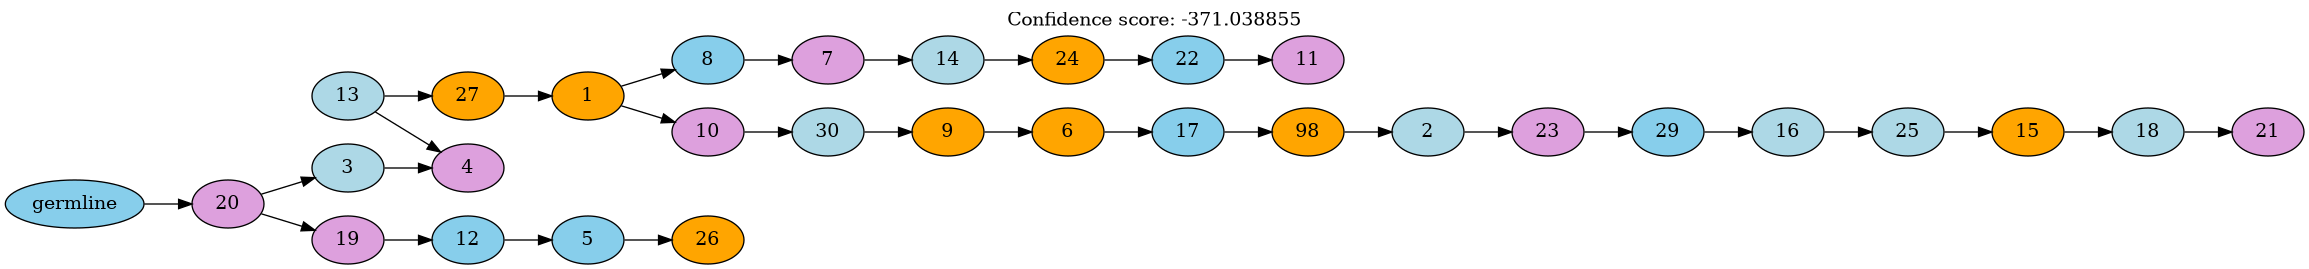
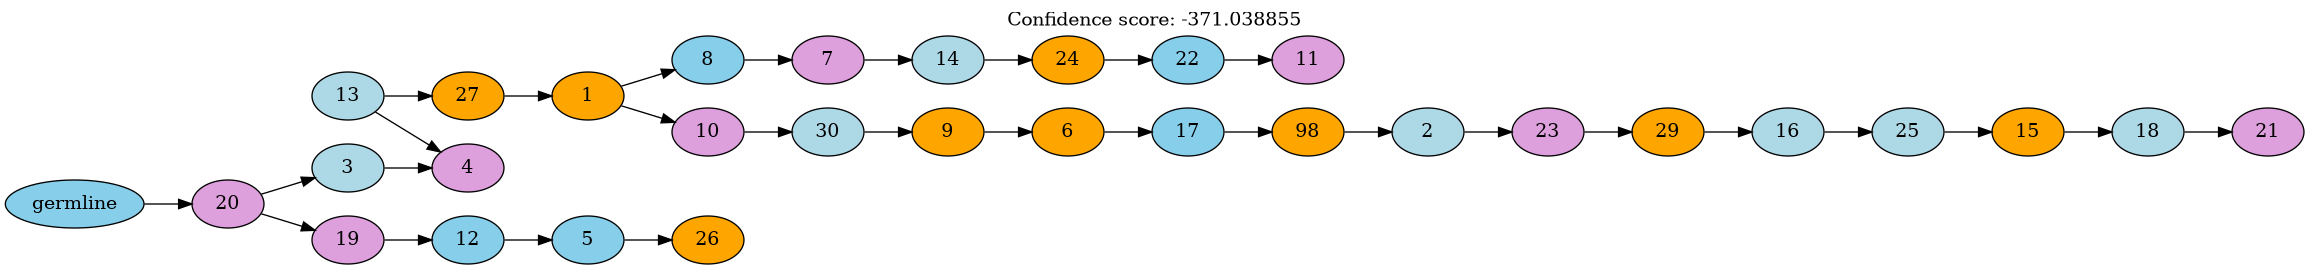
(1668, 132) -> (1668, 132)
